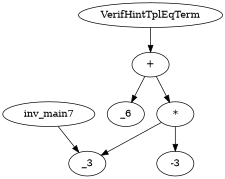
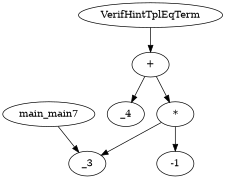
(49, 114) -> (49, 114)
(126, 114) -> (126, 114)
(175, 164) -> (175, 164)
